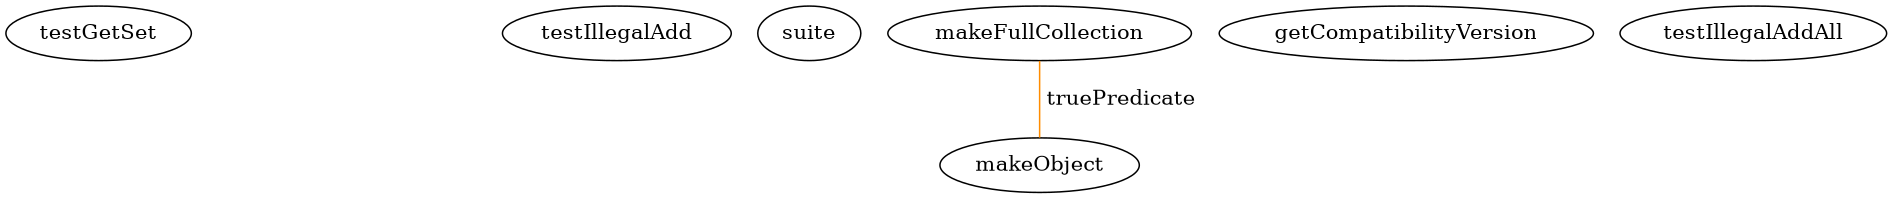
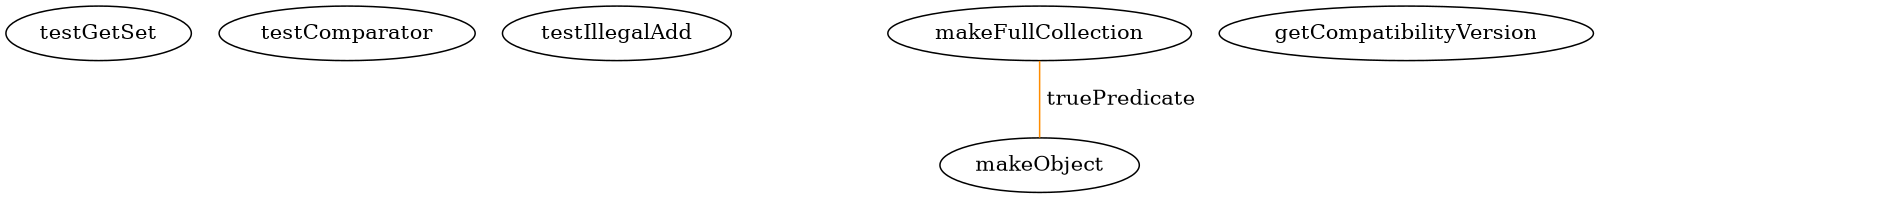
none -> (347, 33)
(809, 33) -> none
(1753, 33) -> none
